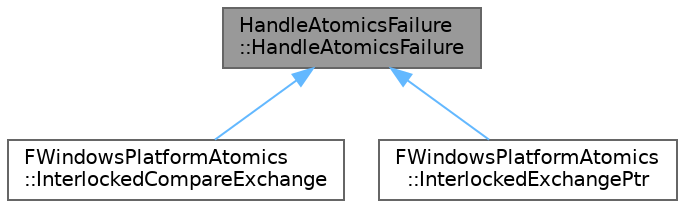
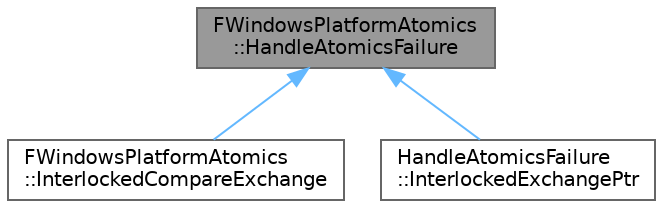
(352, 38) -> (346, 38)
(528, 170) -> (518, 170)
